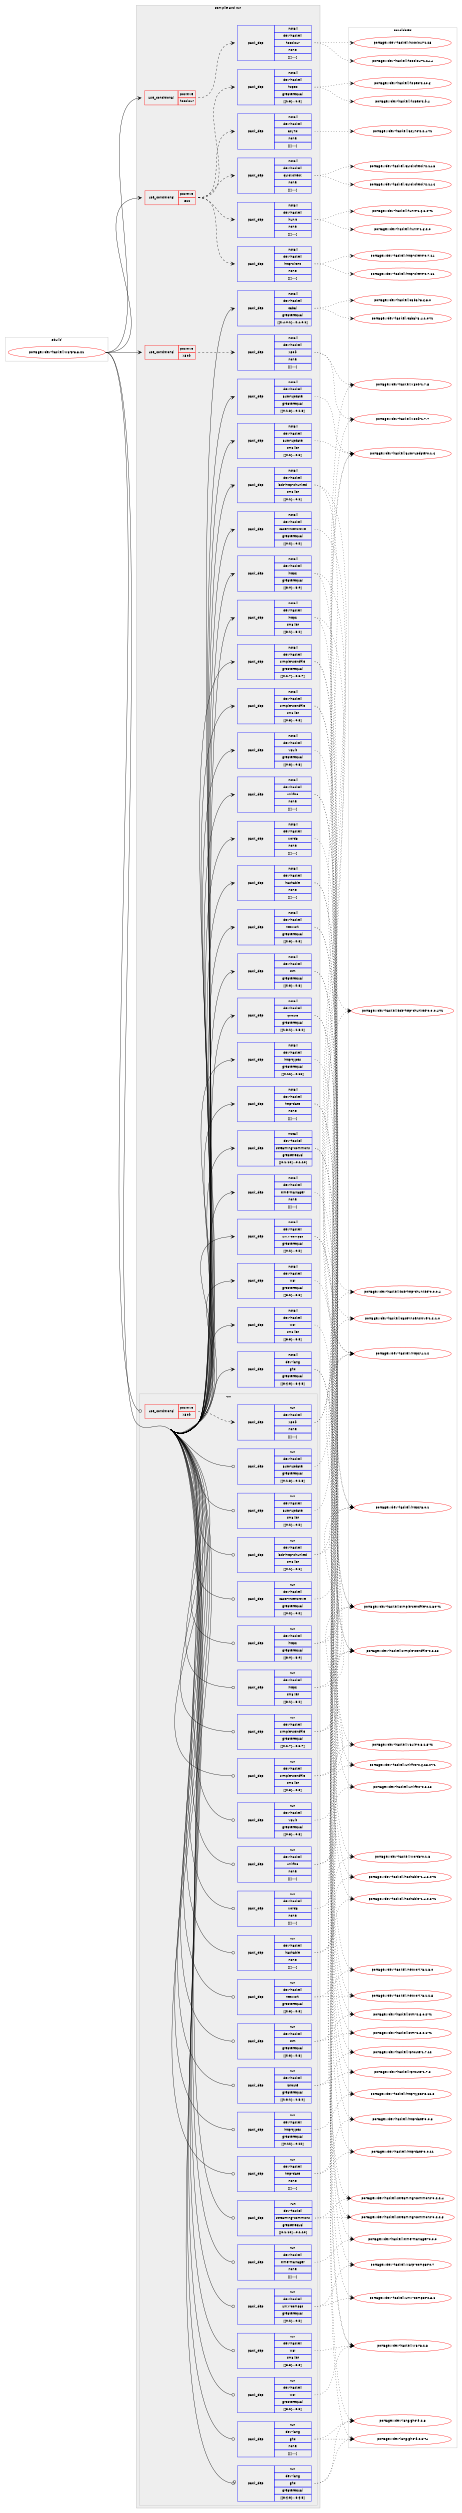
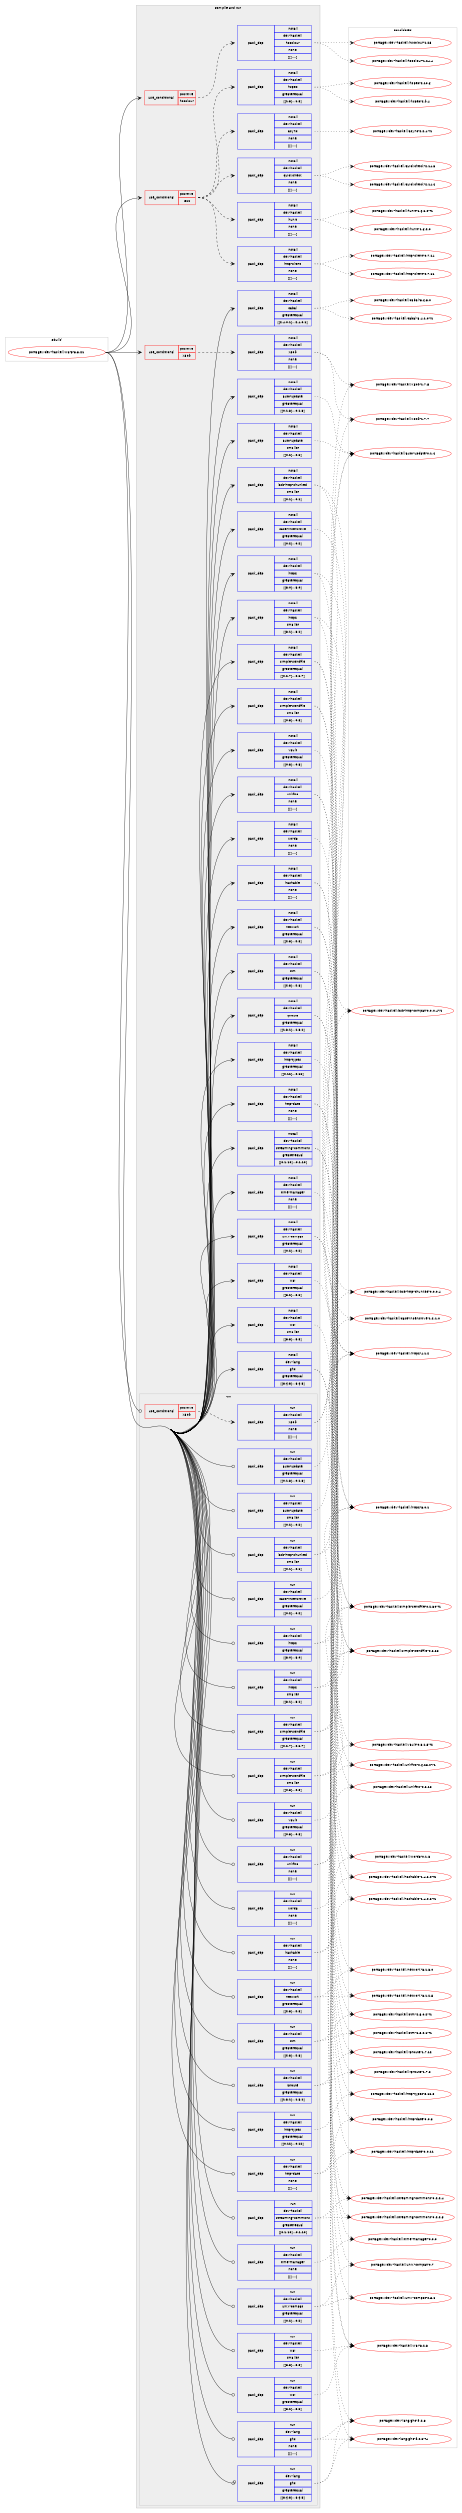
(403, 1011) -> (403, 1011)
(403, 2265) -> (403, 2265)
